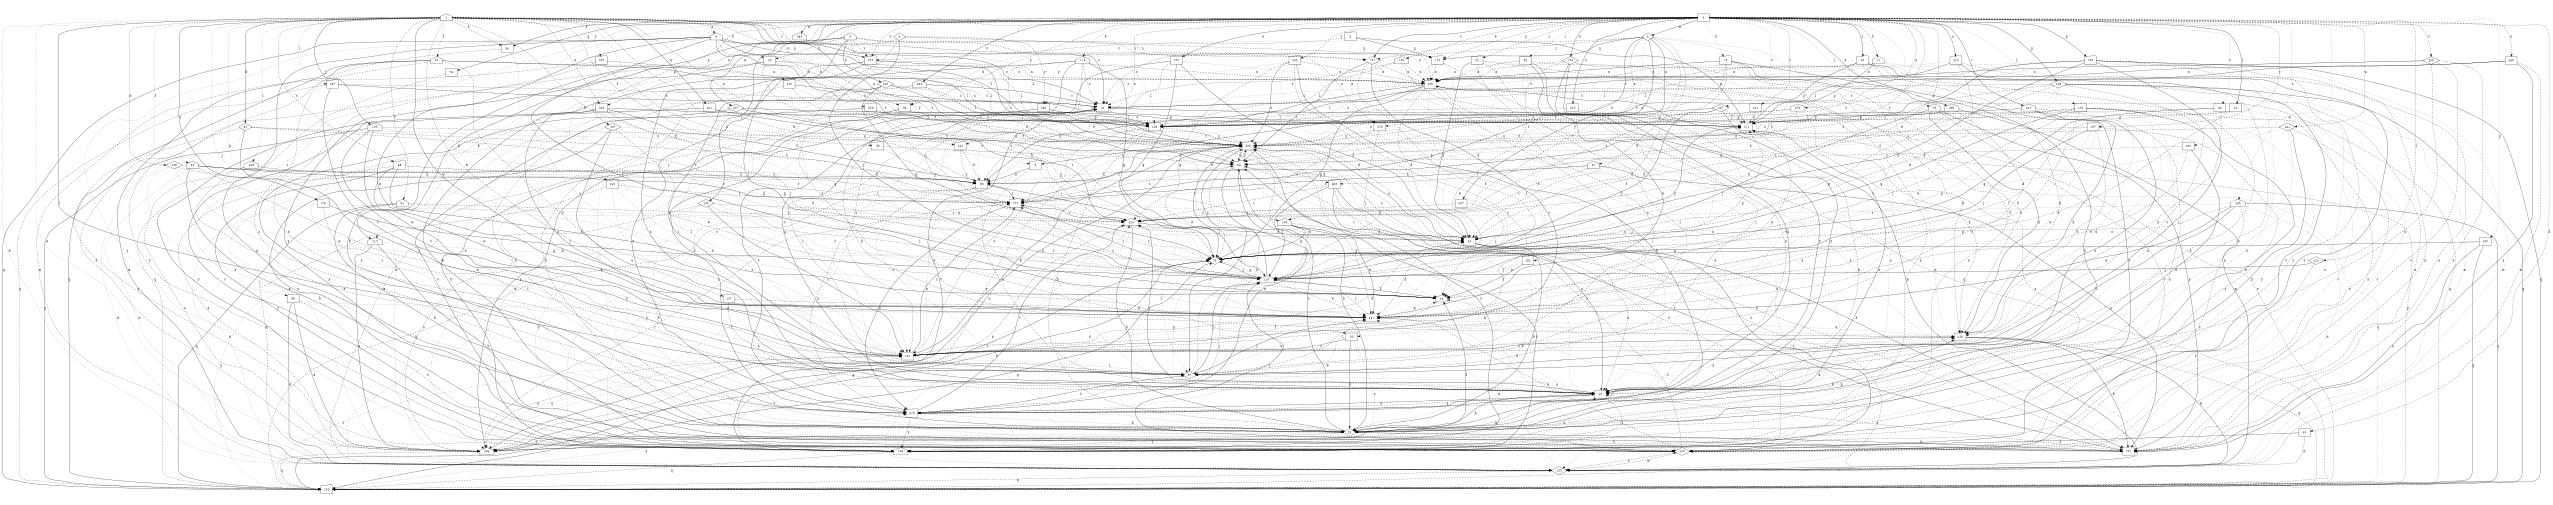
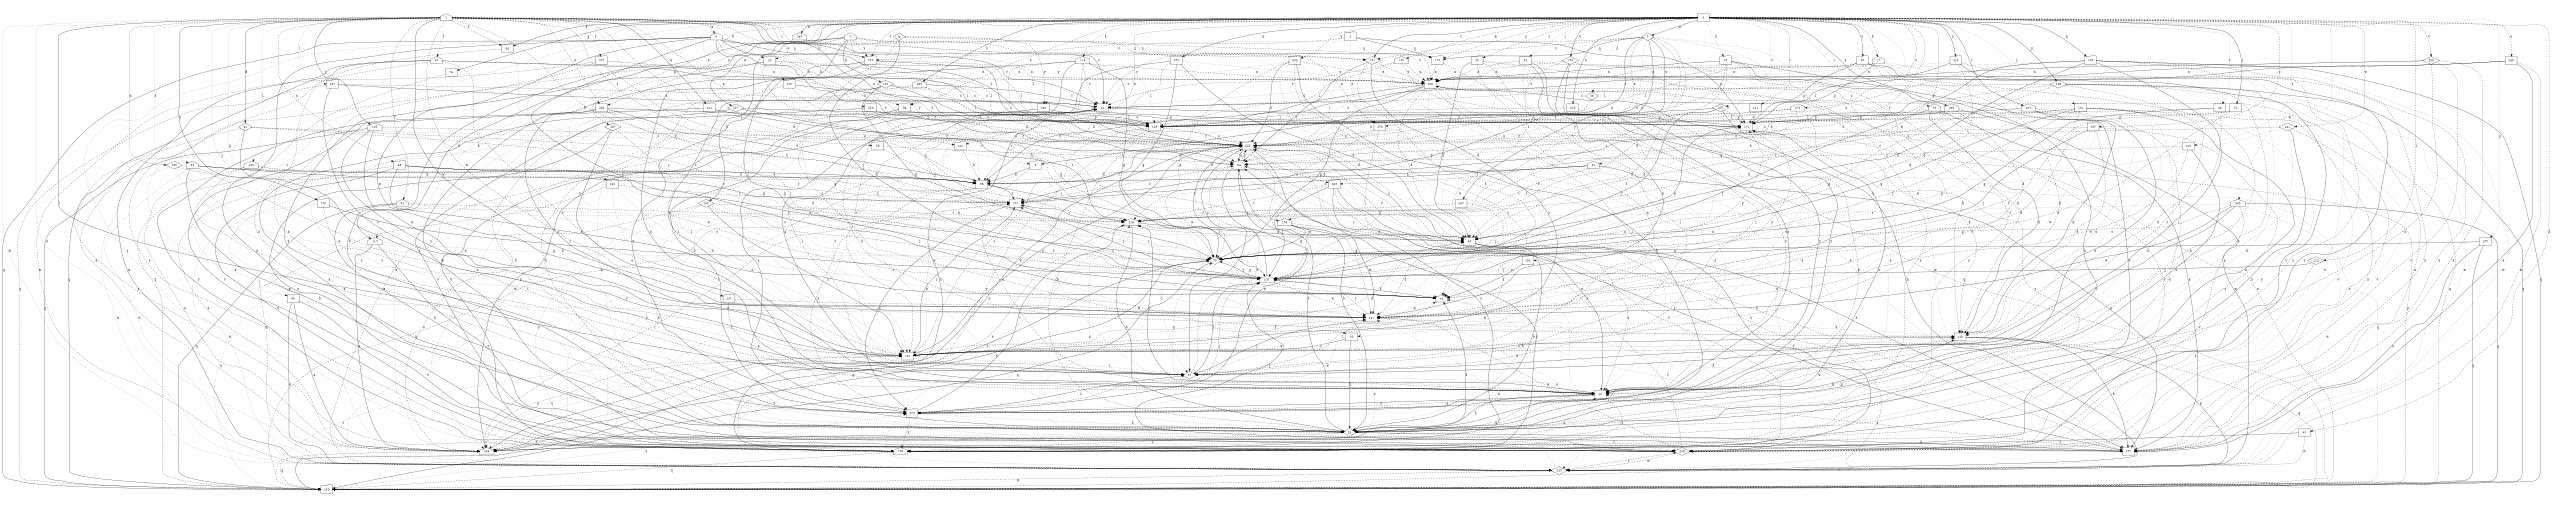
none -> (1592, 96)
(761, 173) -> (761, 173)
(1349, 176) -> (1349, 176)
(973, 186) -> none
(969, 308) -> (744, 203)
(967, 447) -> (967, 447)
